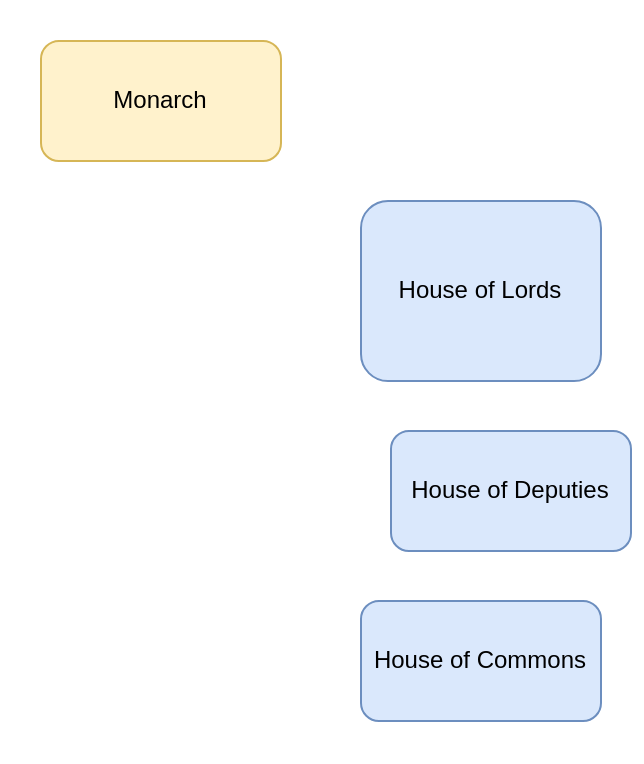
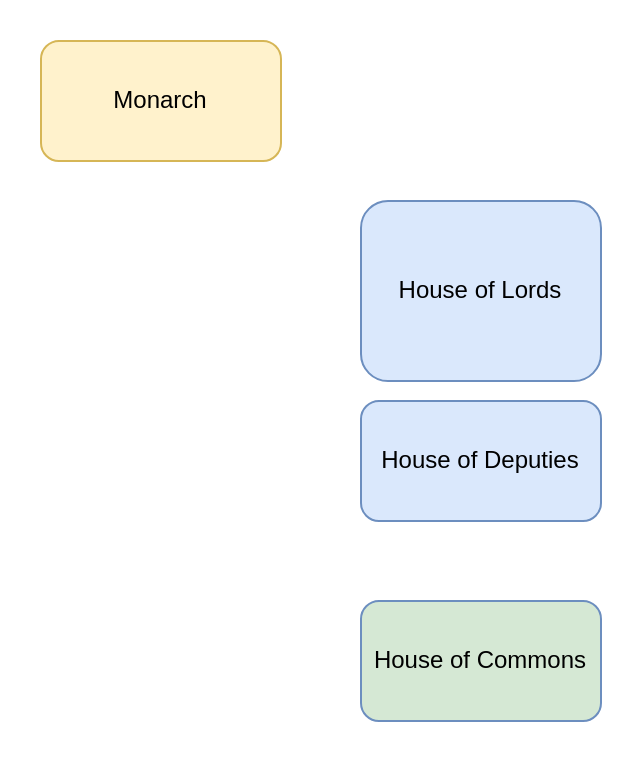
(511, 491) -> (481, 461)
(481, 661) -> (481, 661)
